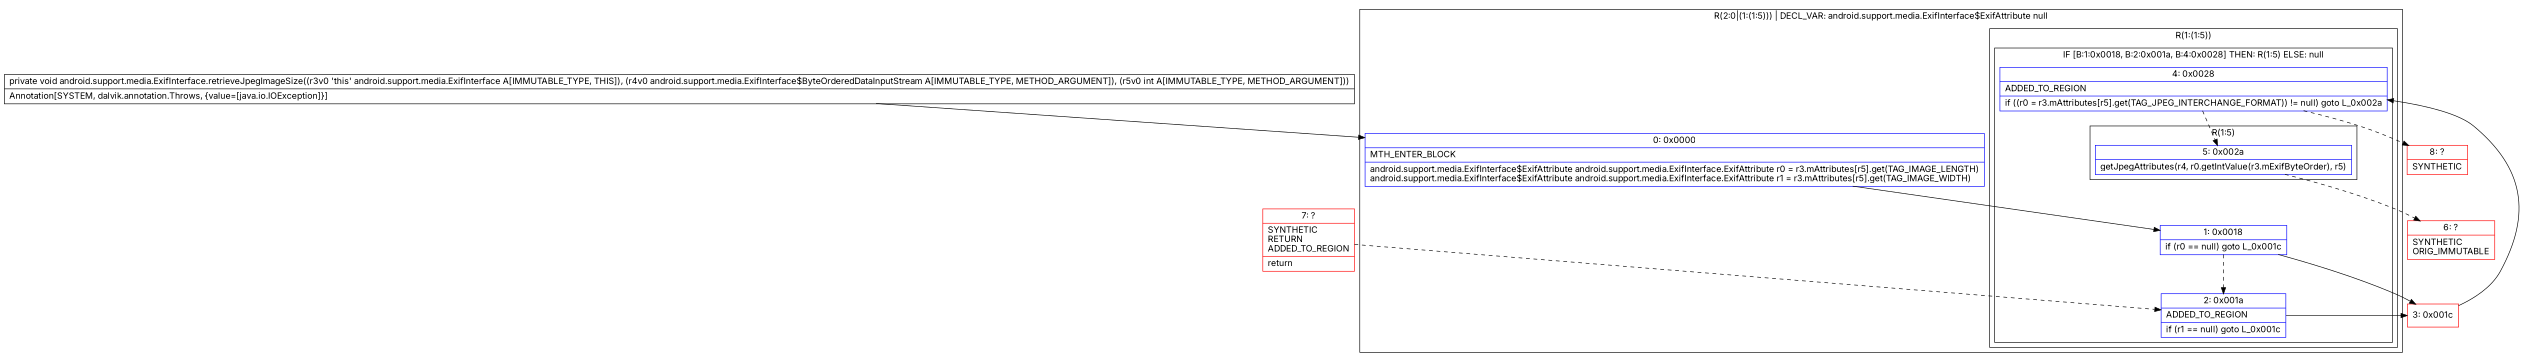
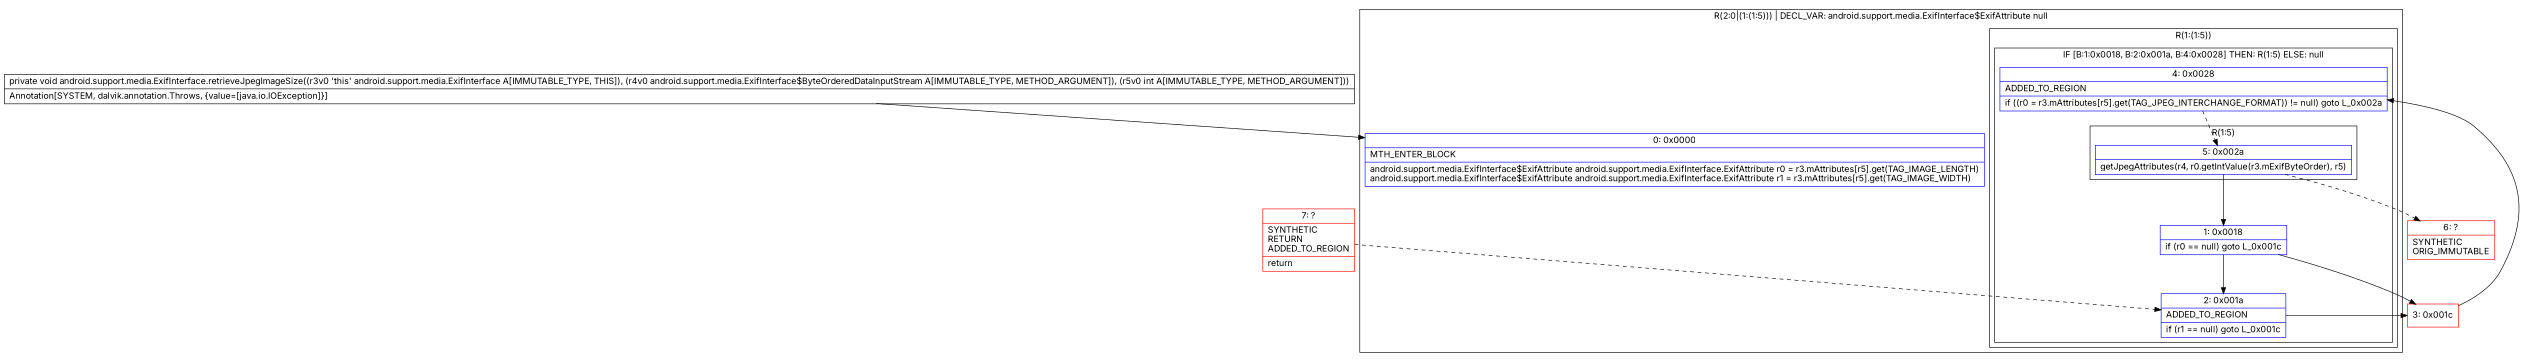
(2437, 160) -> none
(2003, 208) -> (2223, 197)
(2223, 271) -> (2223, 271)
